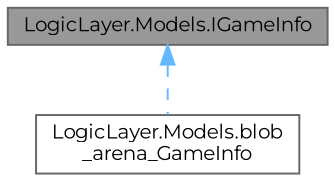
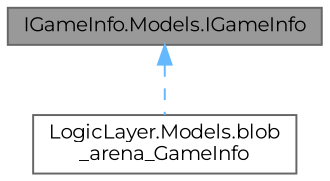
(168, 26) -> (165, 26)
